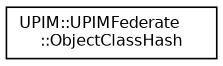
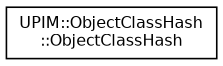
(112, 33) -> (112, 33)
